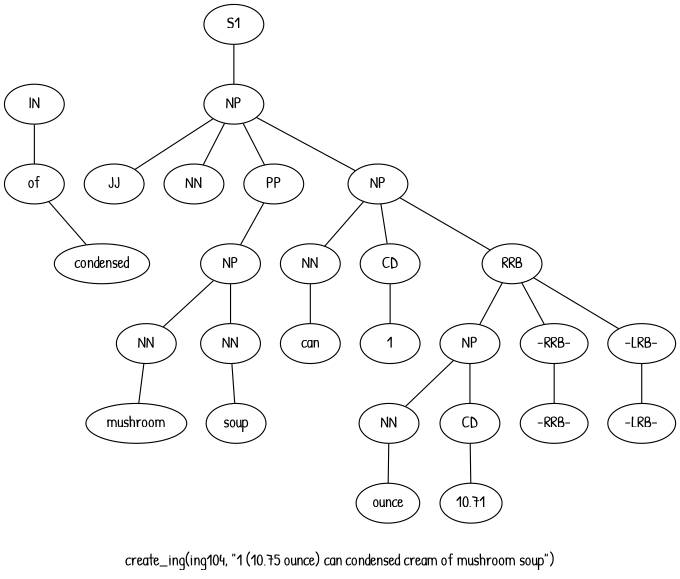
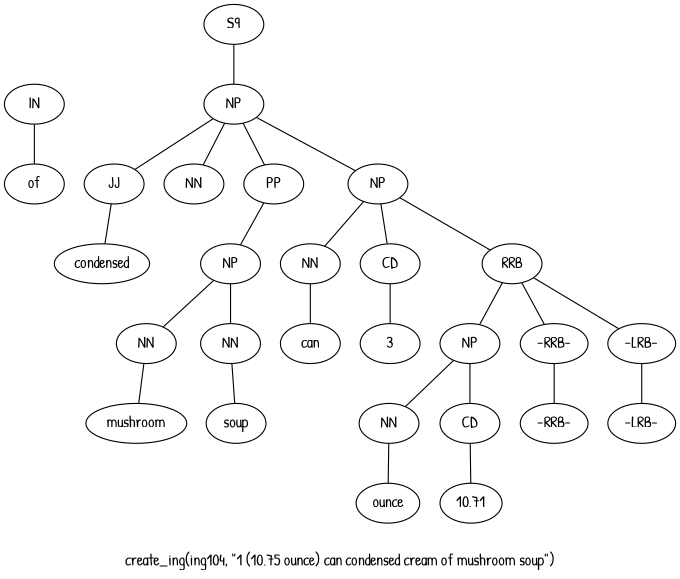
(234, 24) -> (234, 24)
(67, 223) -> (108, 224)
(390, 344) -> (390, 344)
